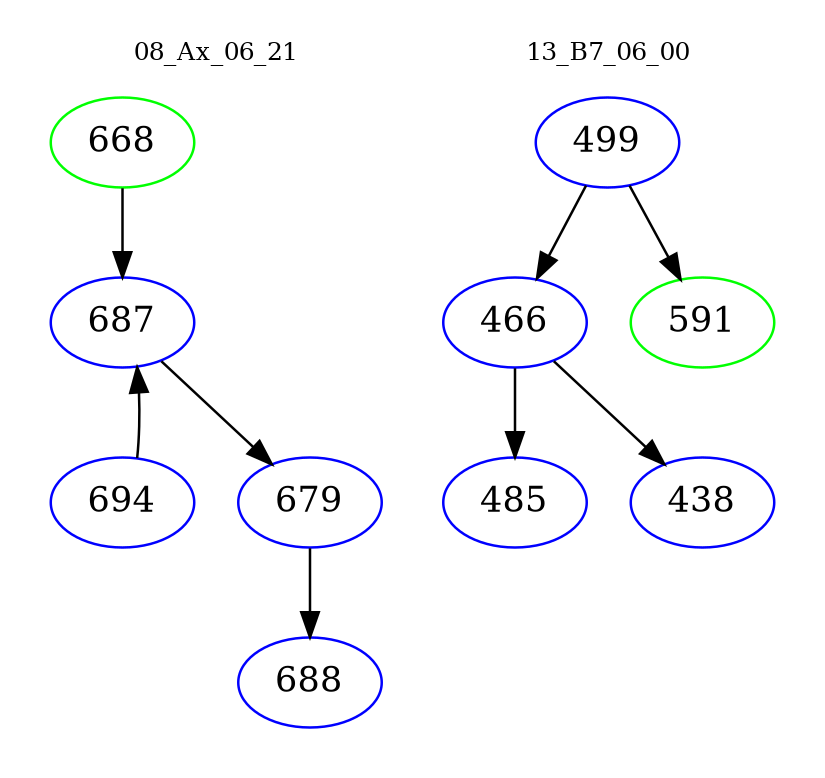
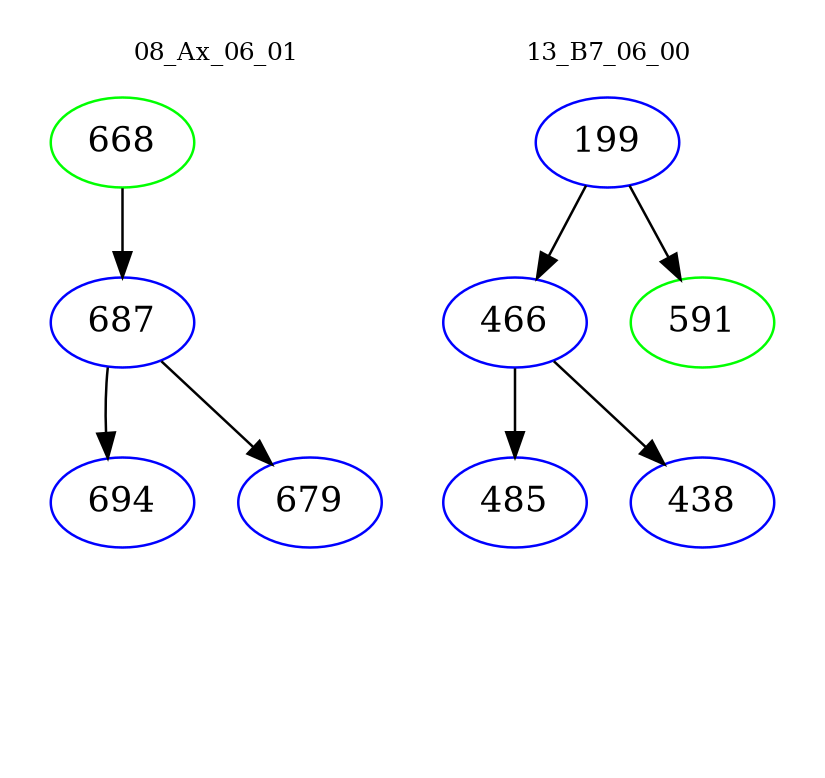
(216, 54) -> (216, 54)
(608, 142) -> (608, 142)
(139, 425) -> (106, 400)
(310, 682) -> none
